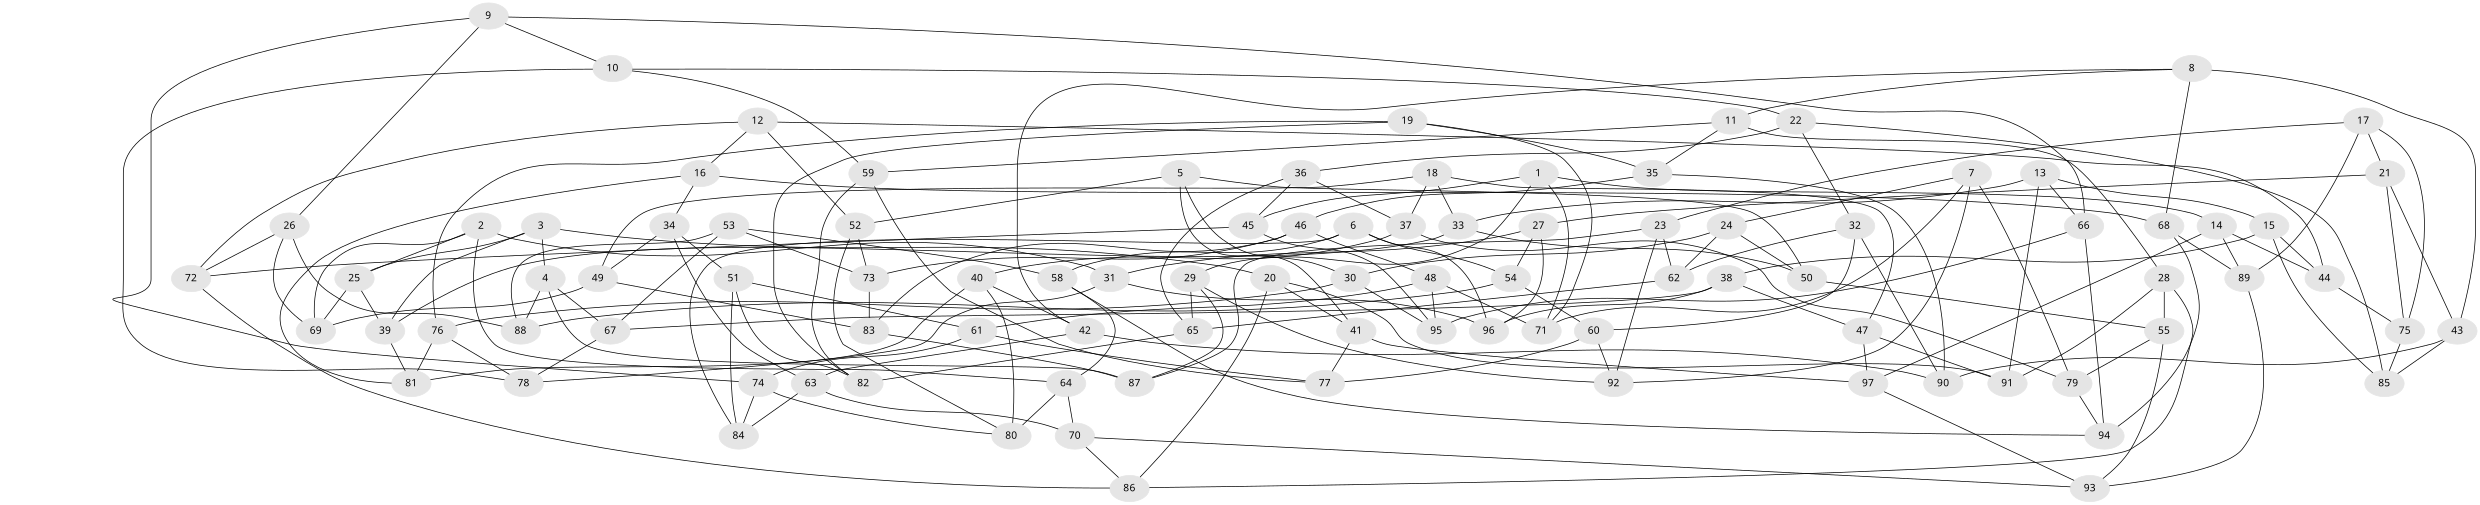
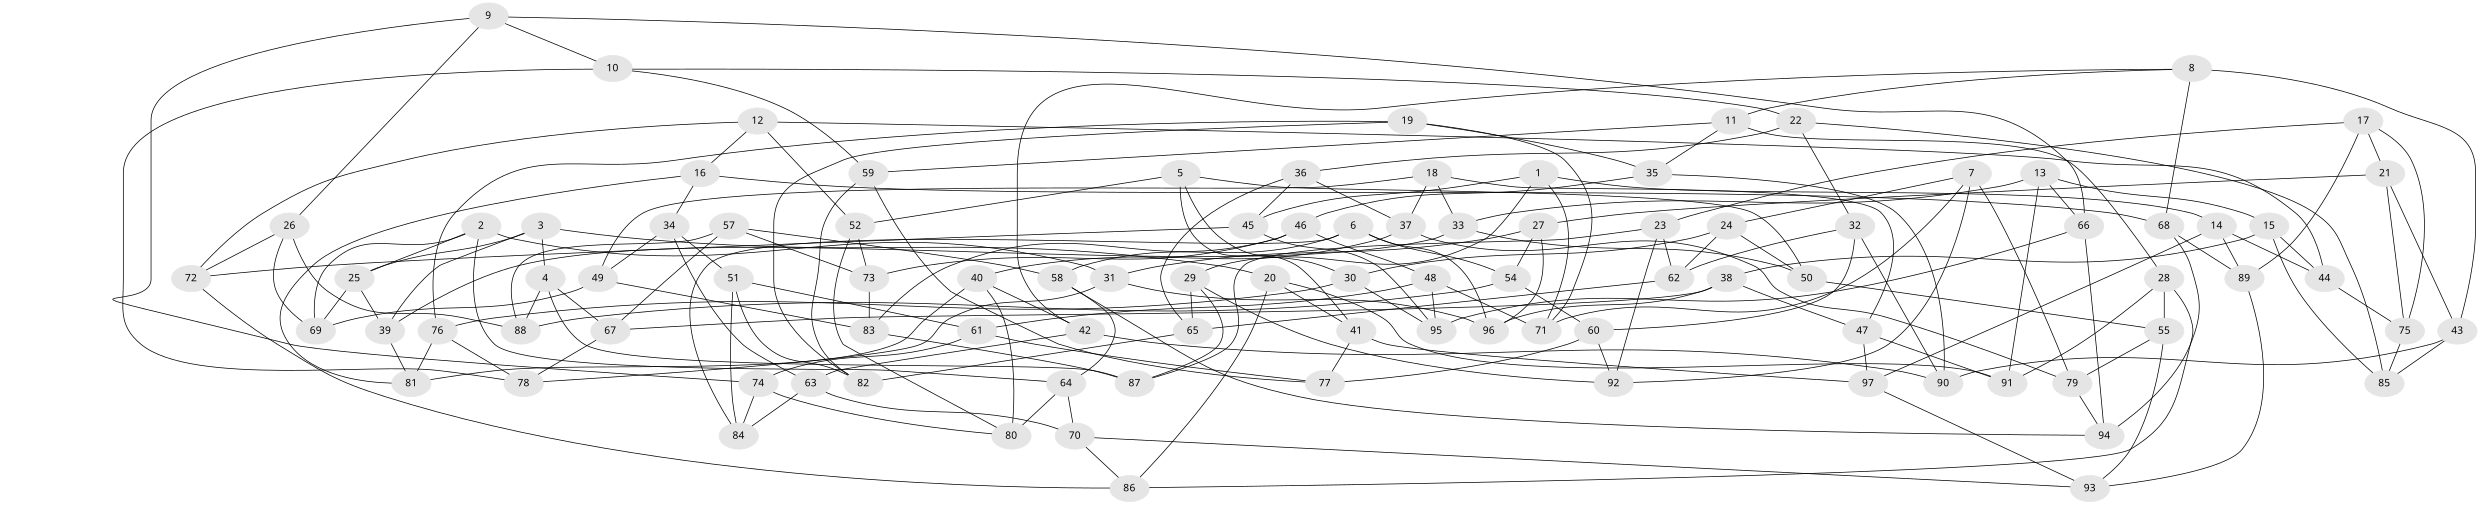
(729, 226) -> (729, 226)
